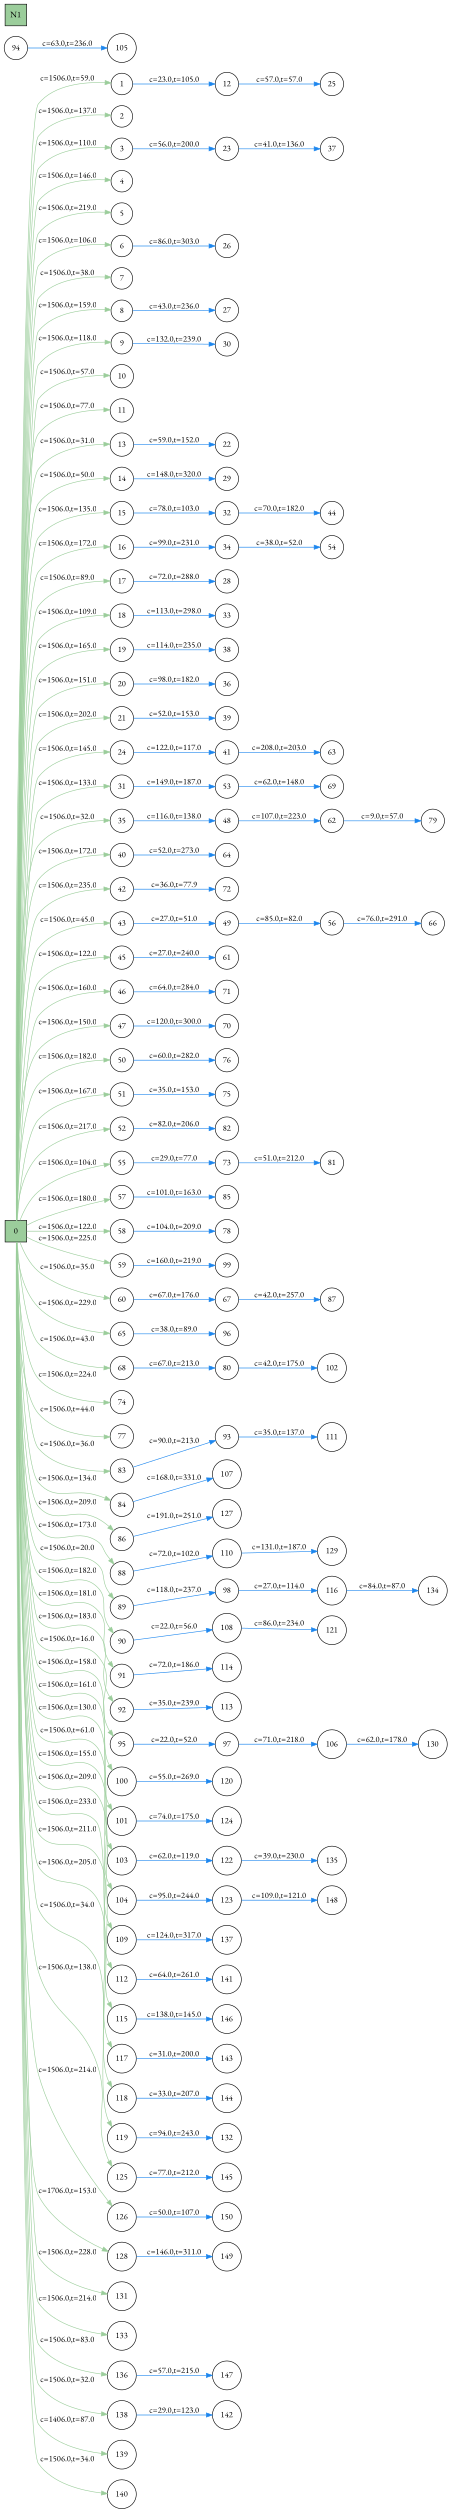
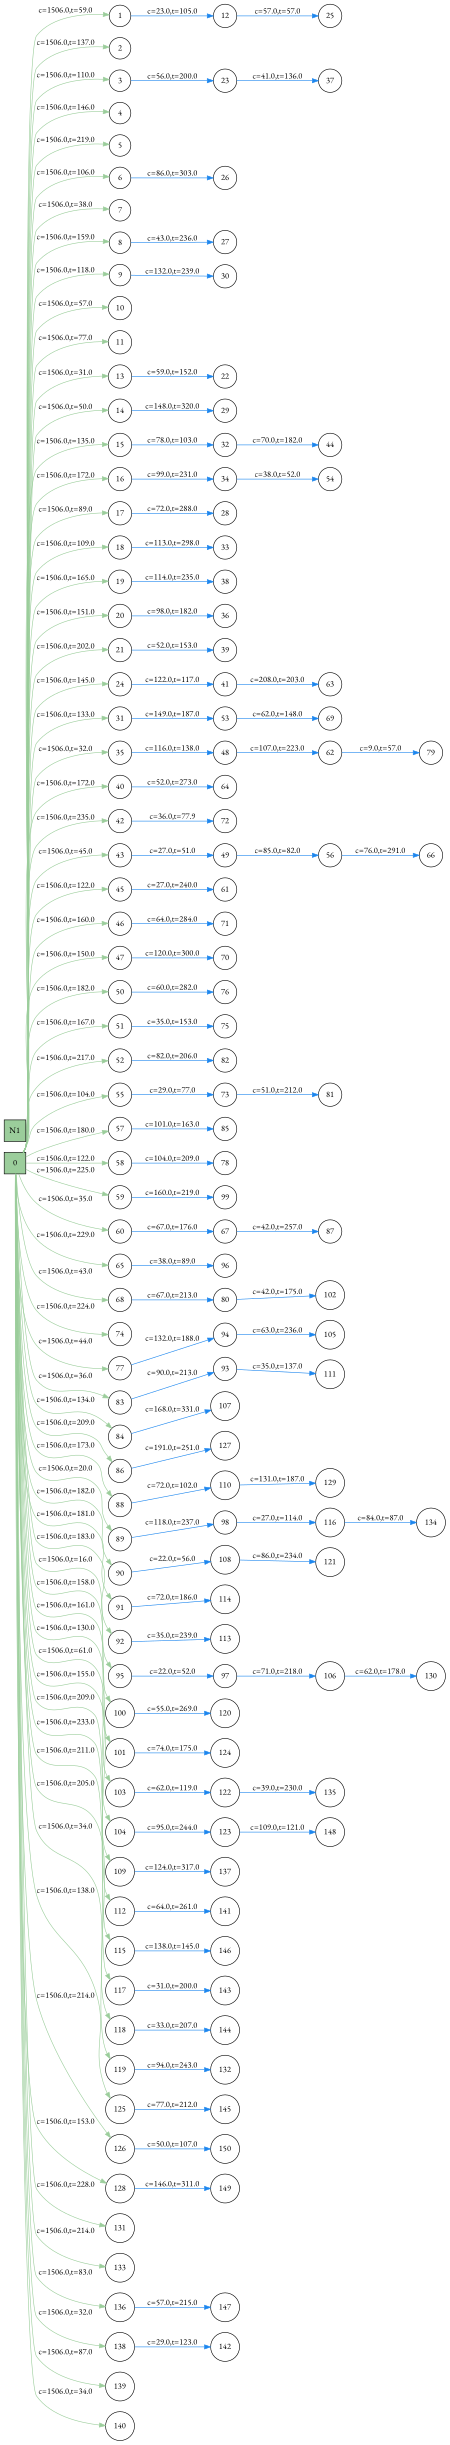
none -> (170, 1352)
(68, 2191) -> (66, 2122)
(68, 2419) -> (66, 2352)
